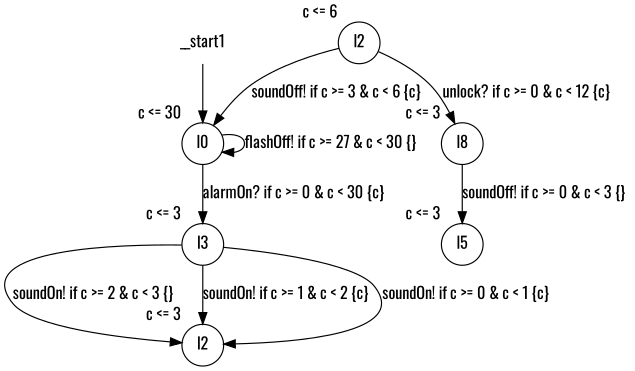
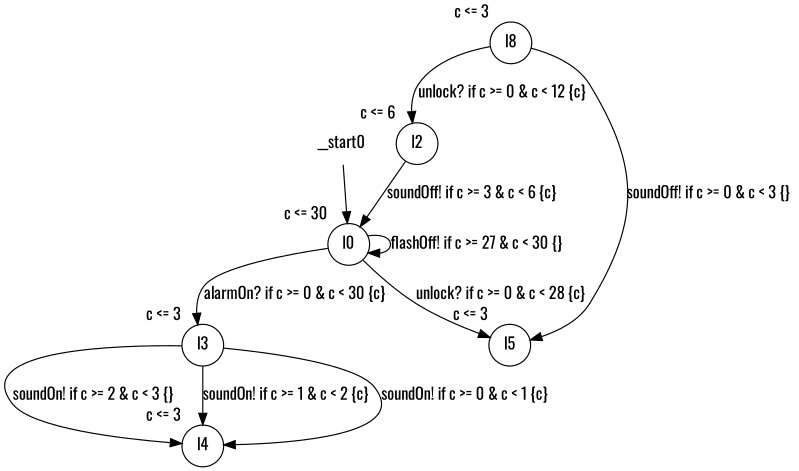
(203, 43) -> (342, 144)
(420, 76) -> (438, 66)
none -> (417, 304)
(203, 345) -> (203, 446)
